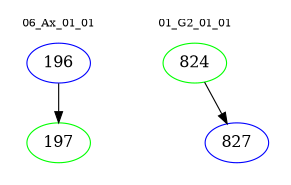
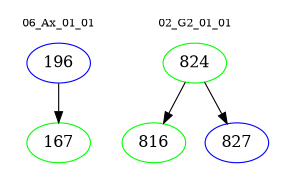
(195, 24) -> (195, 24)
(59, 143) -> (59, 143)
none -> (154, 143)
